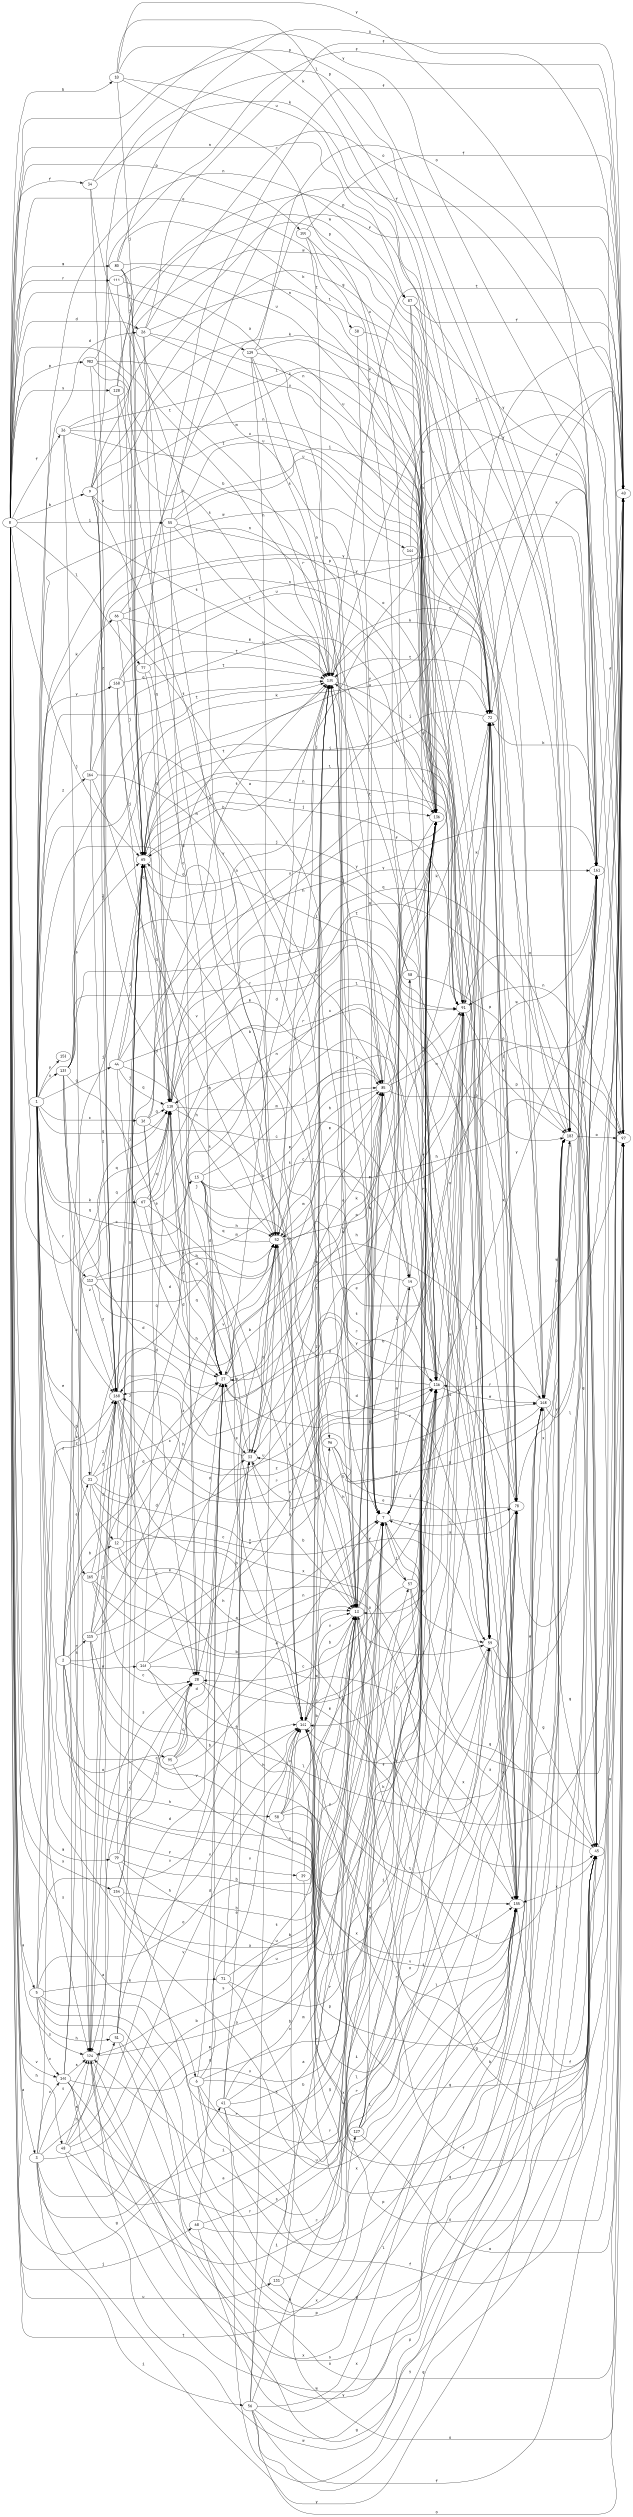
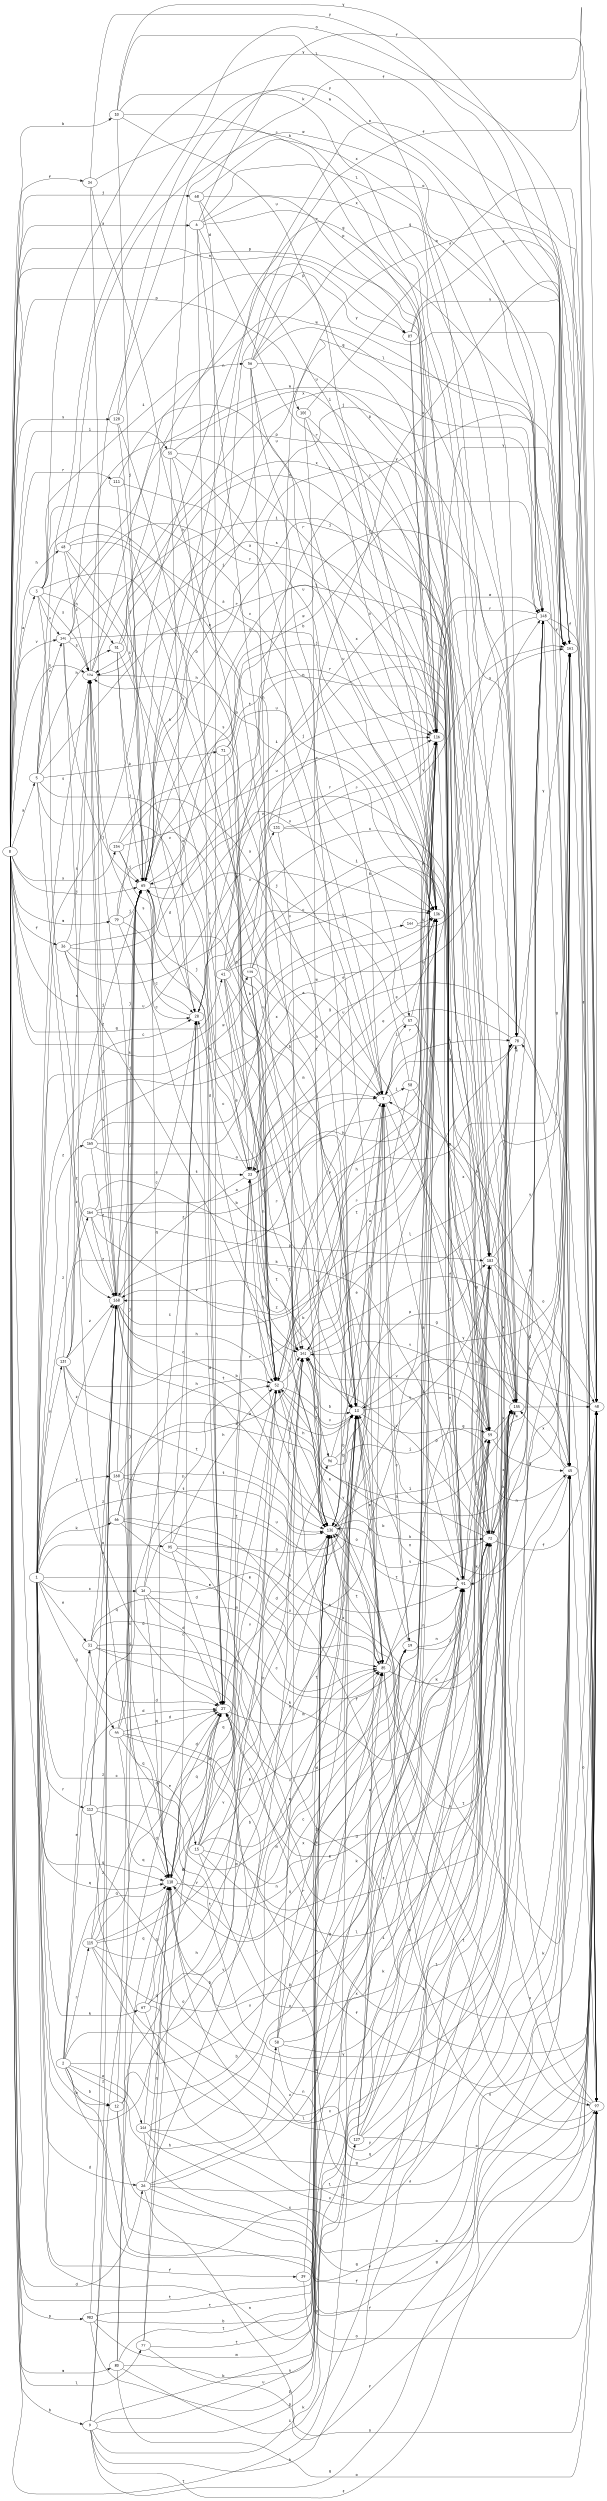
(357, 331) -> none
(451, 721) -> (534, 2053)
none -> (415, 780)
none -> (514, 1022)
(63, 1056) -> none
none -> (454, 1070)
(557, 1297) -> none
(331, 1354) -> none
